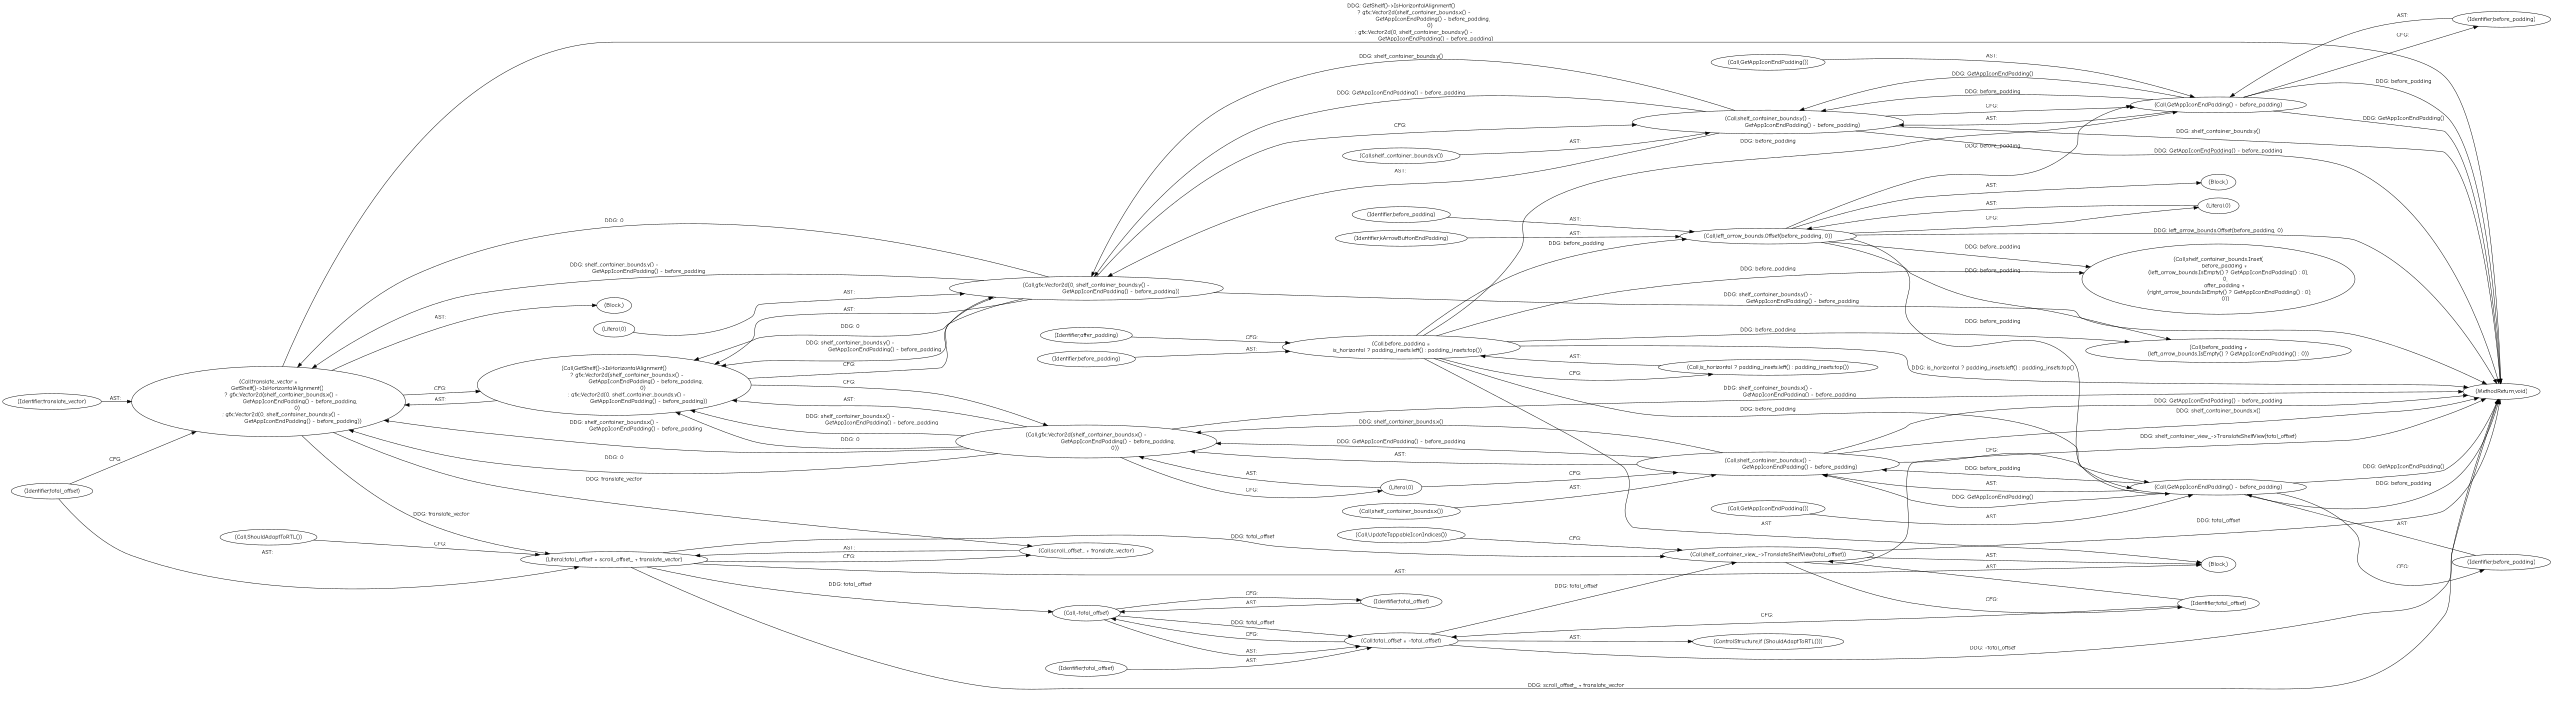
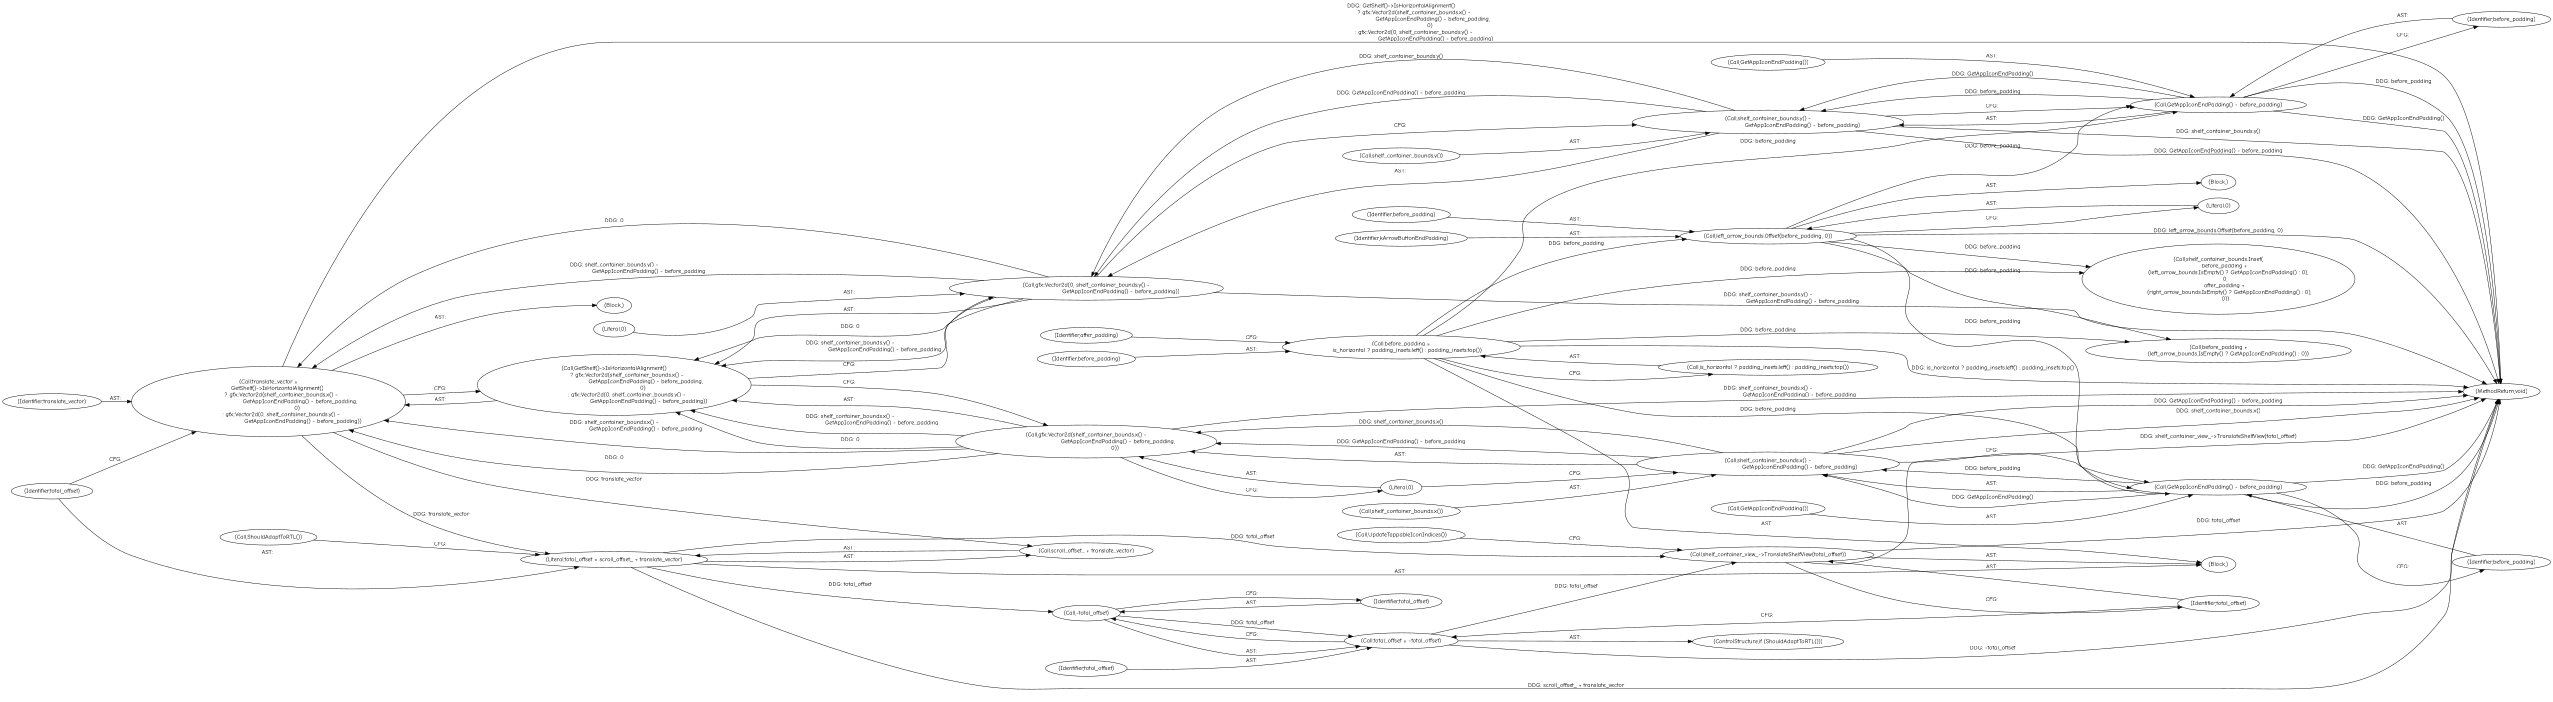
(850, 557) -> (850, 557)
